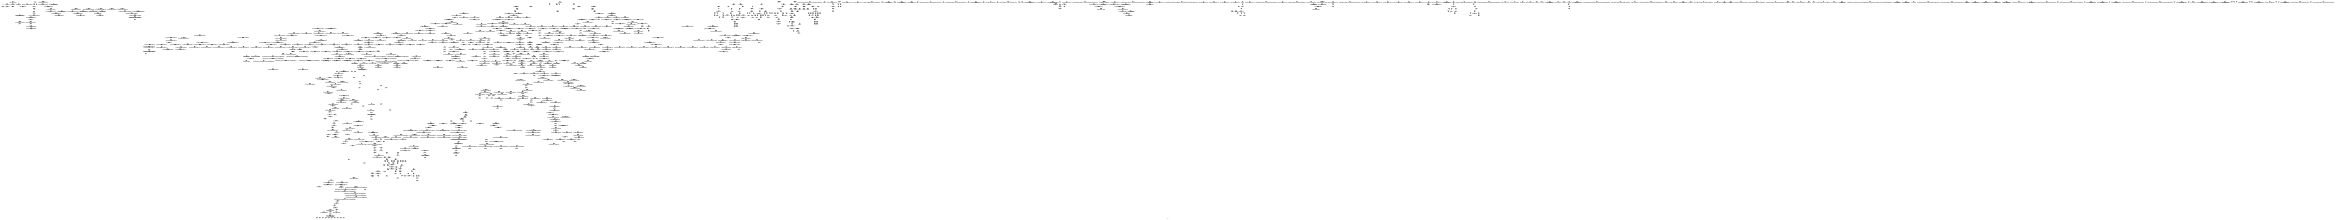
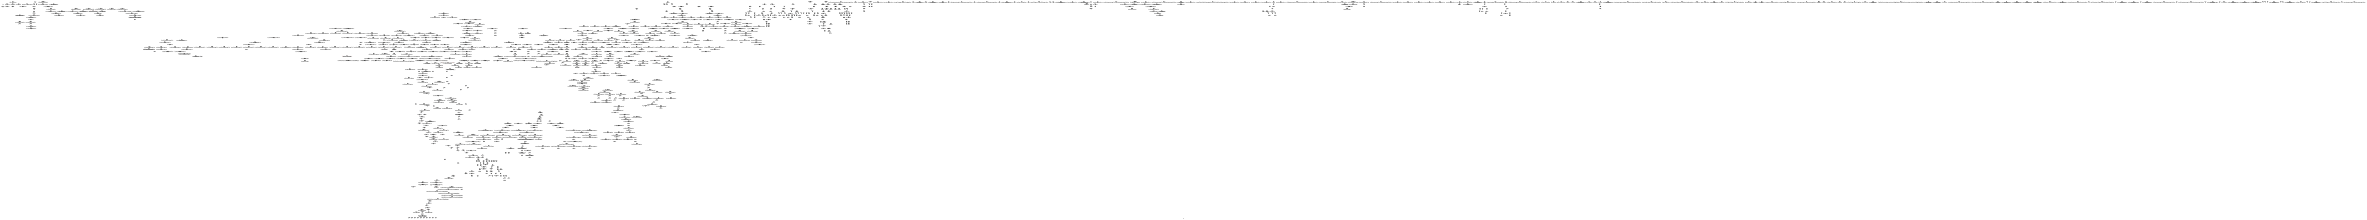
(348, 35) -> none
